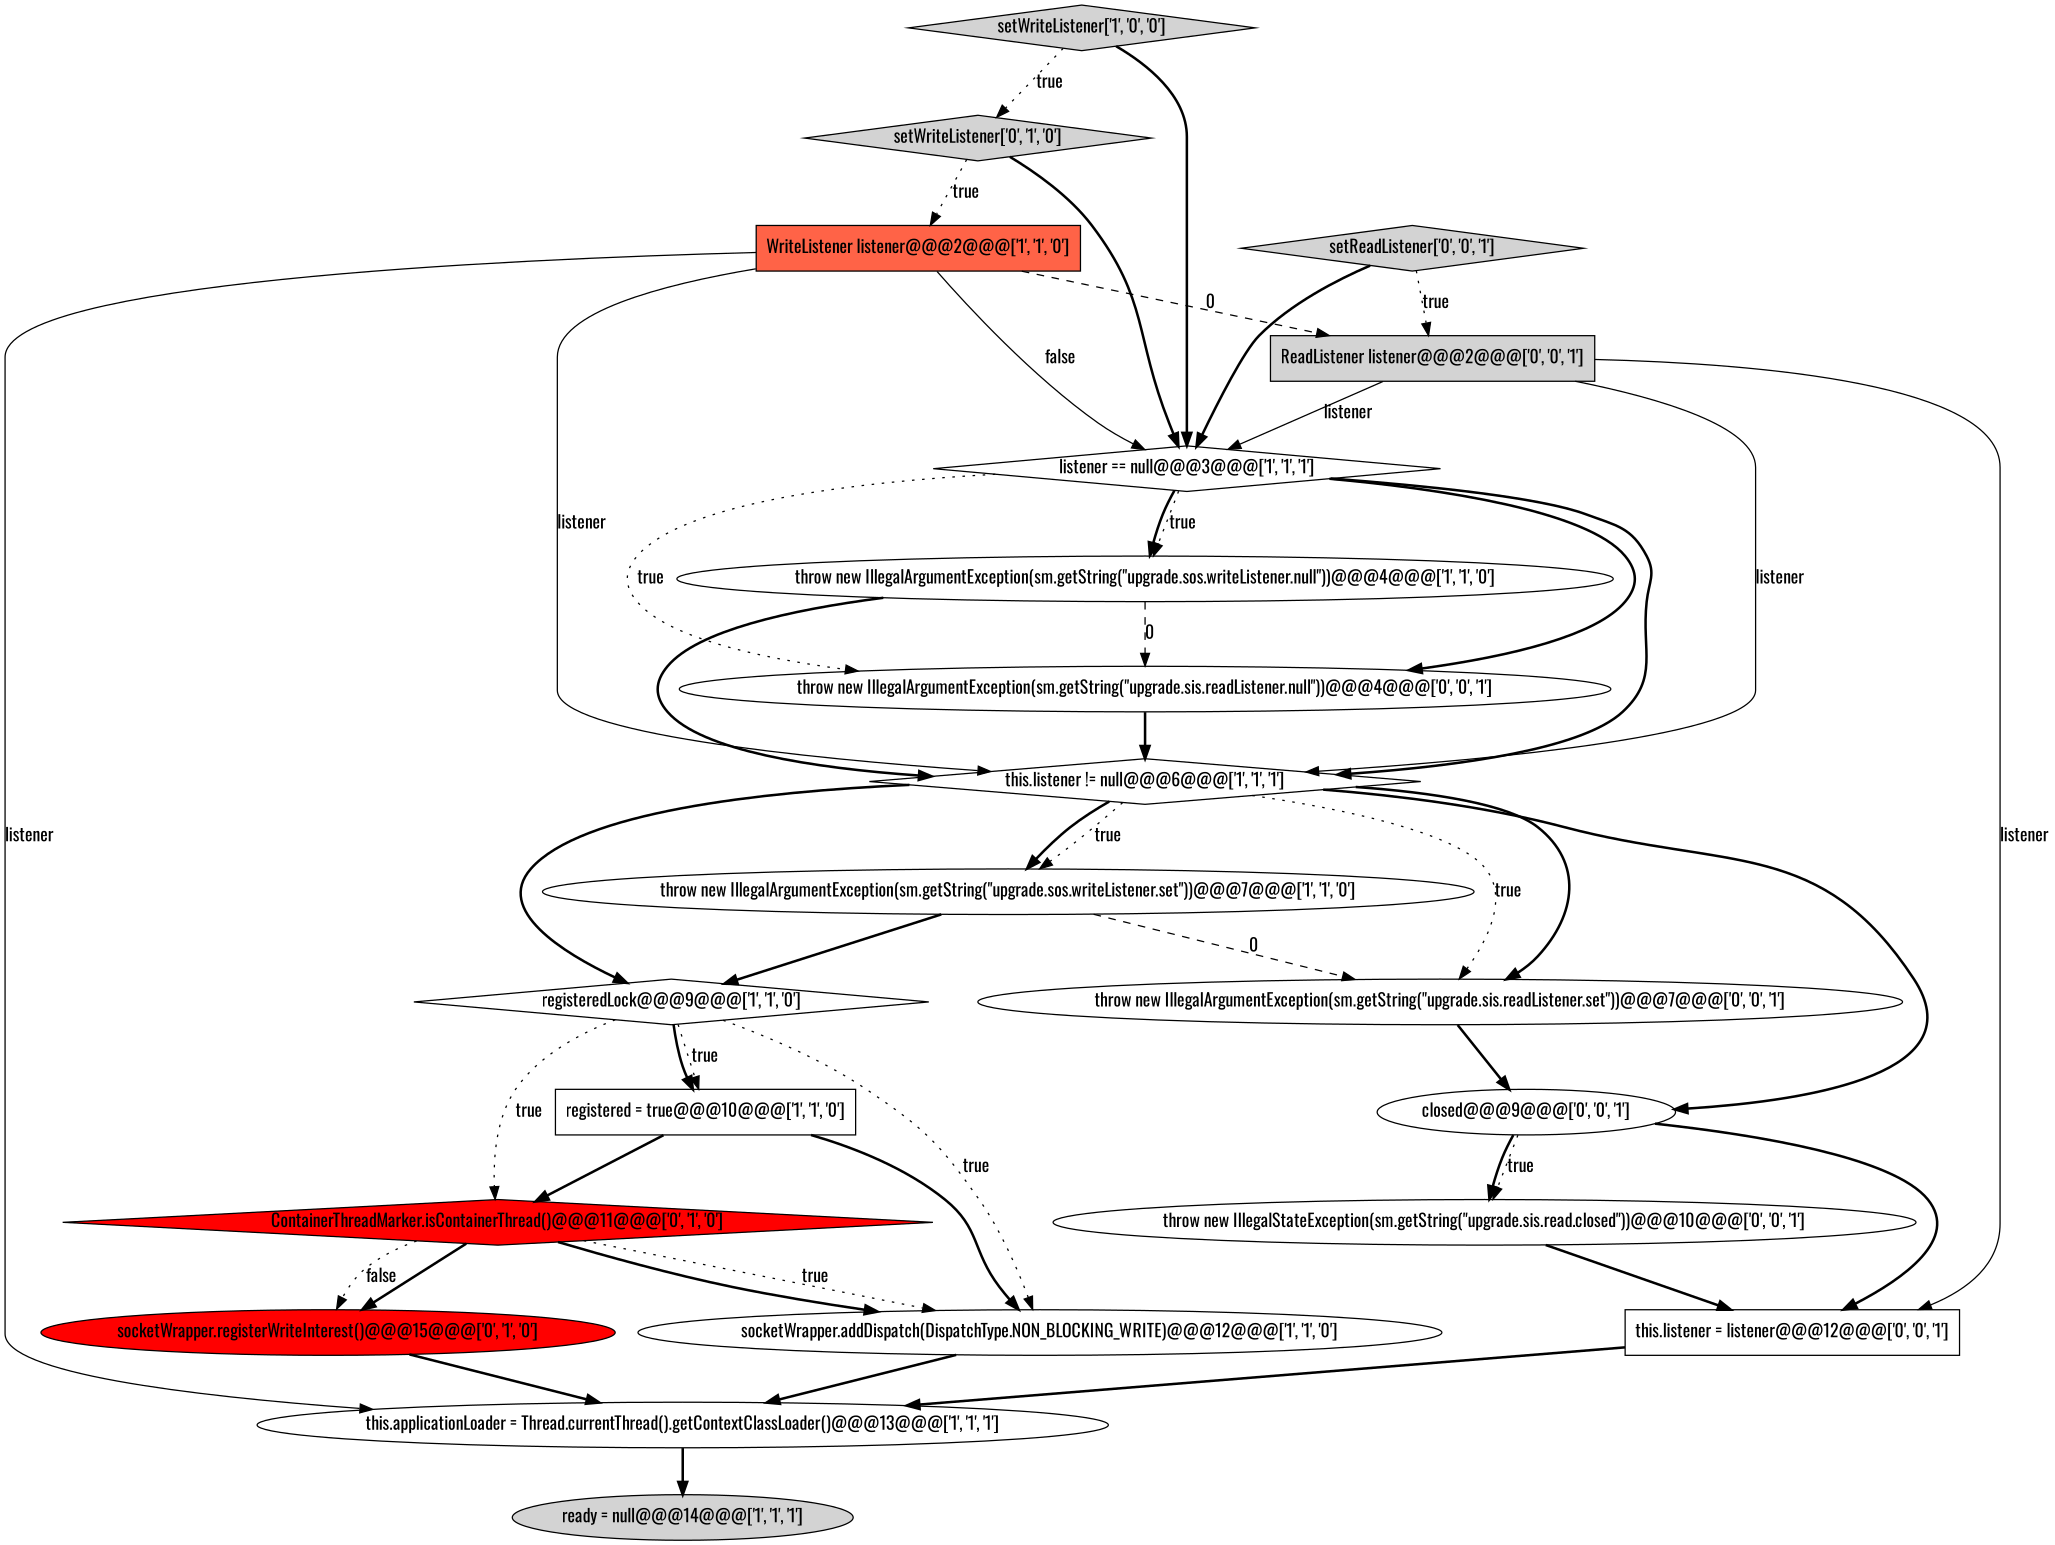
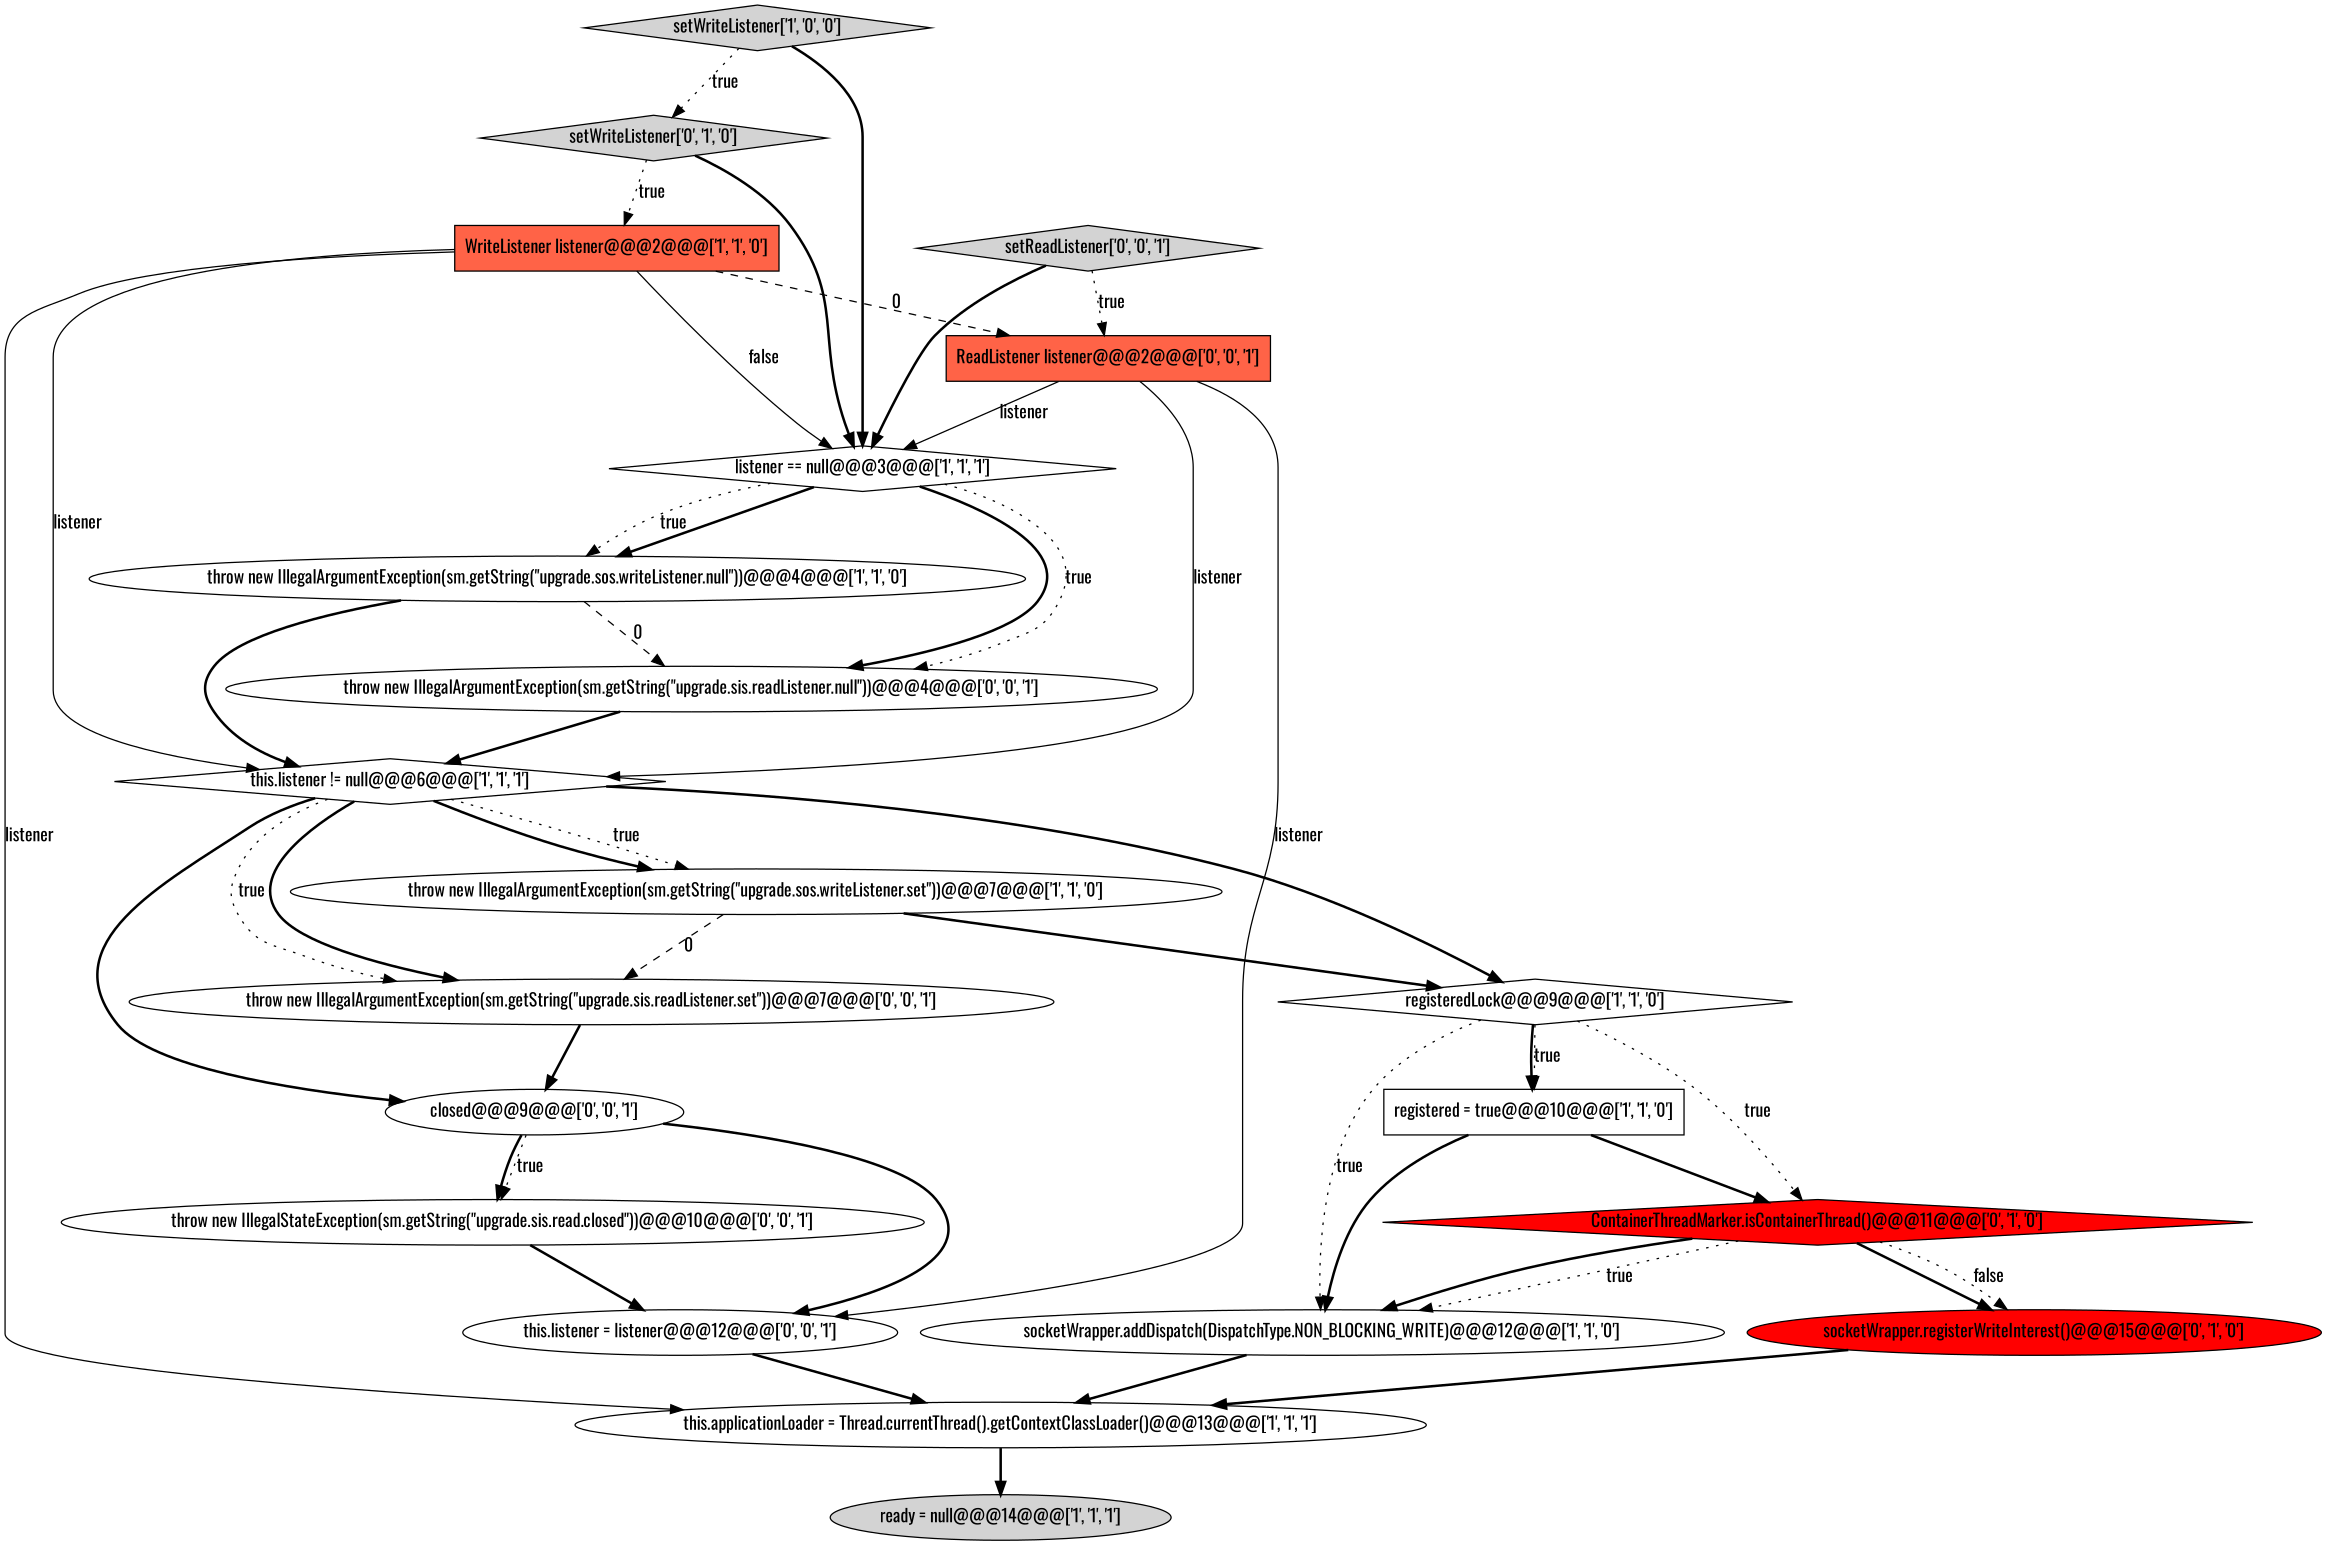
(1433, 358) -> (1108, 358)
(1646, 611) -> none
(1792, 1333) -> (680, 1333)
